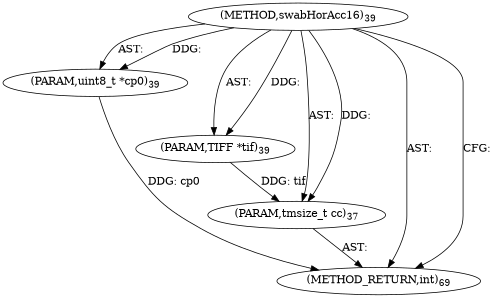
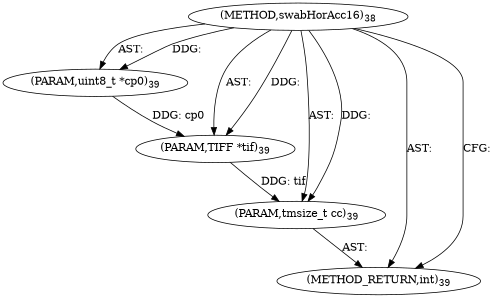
(370, 16) -> (370, 16)
(353, 214) -> (353, 214)
(178, 215) -> (144, 117)
(445, 280) -> (445, 280)
